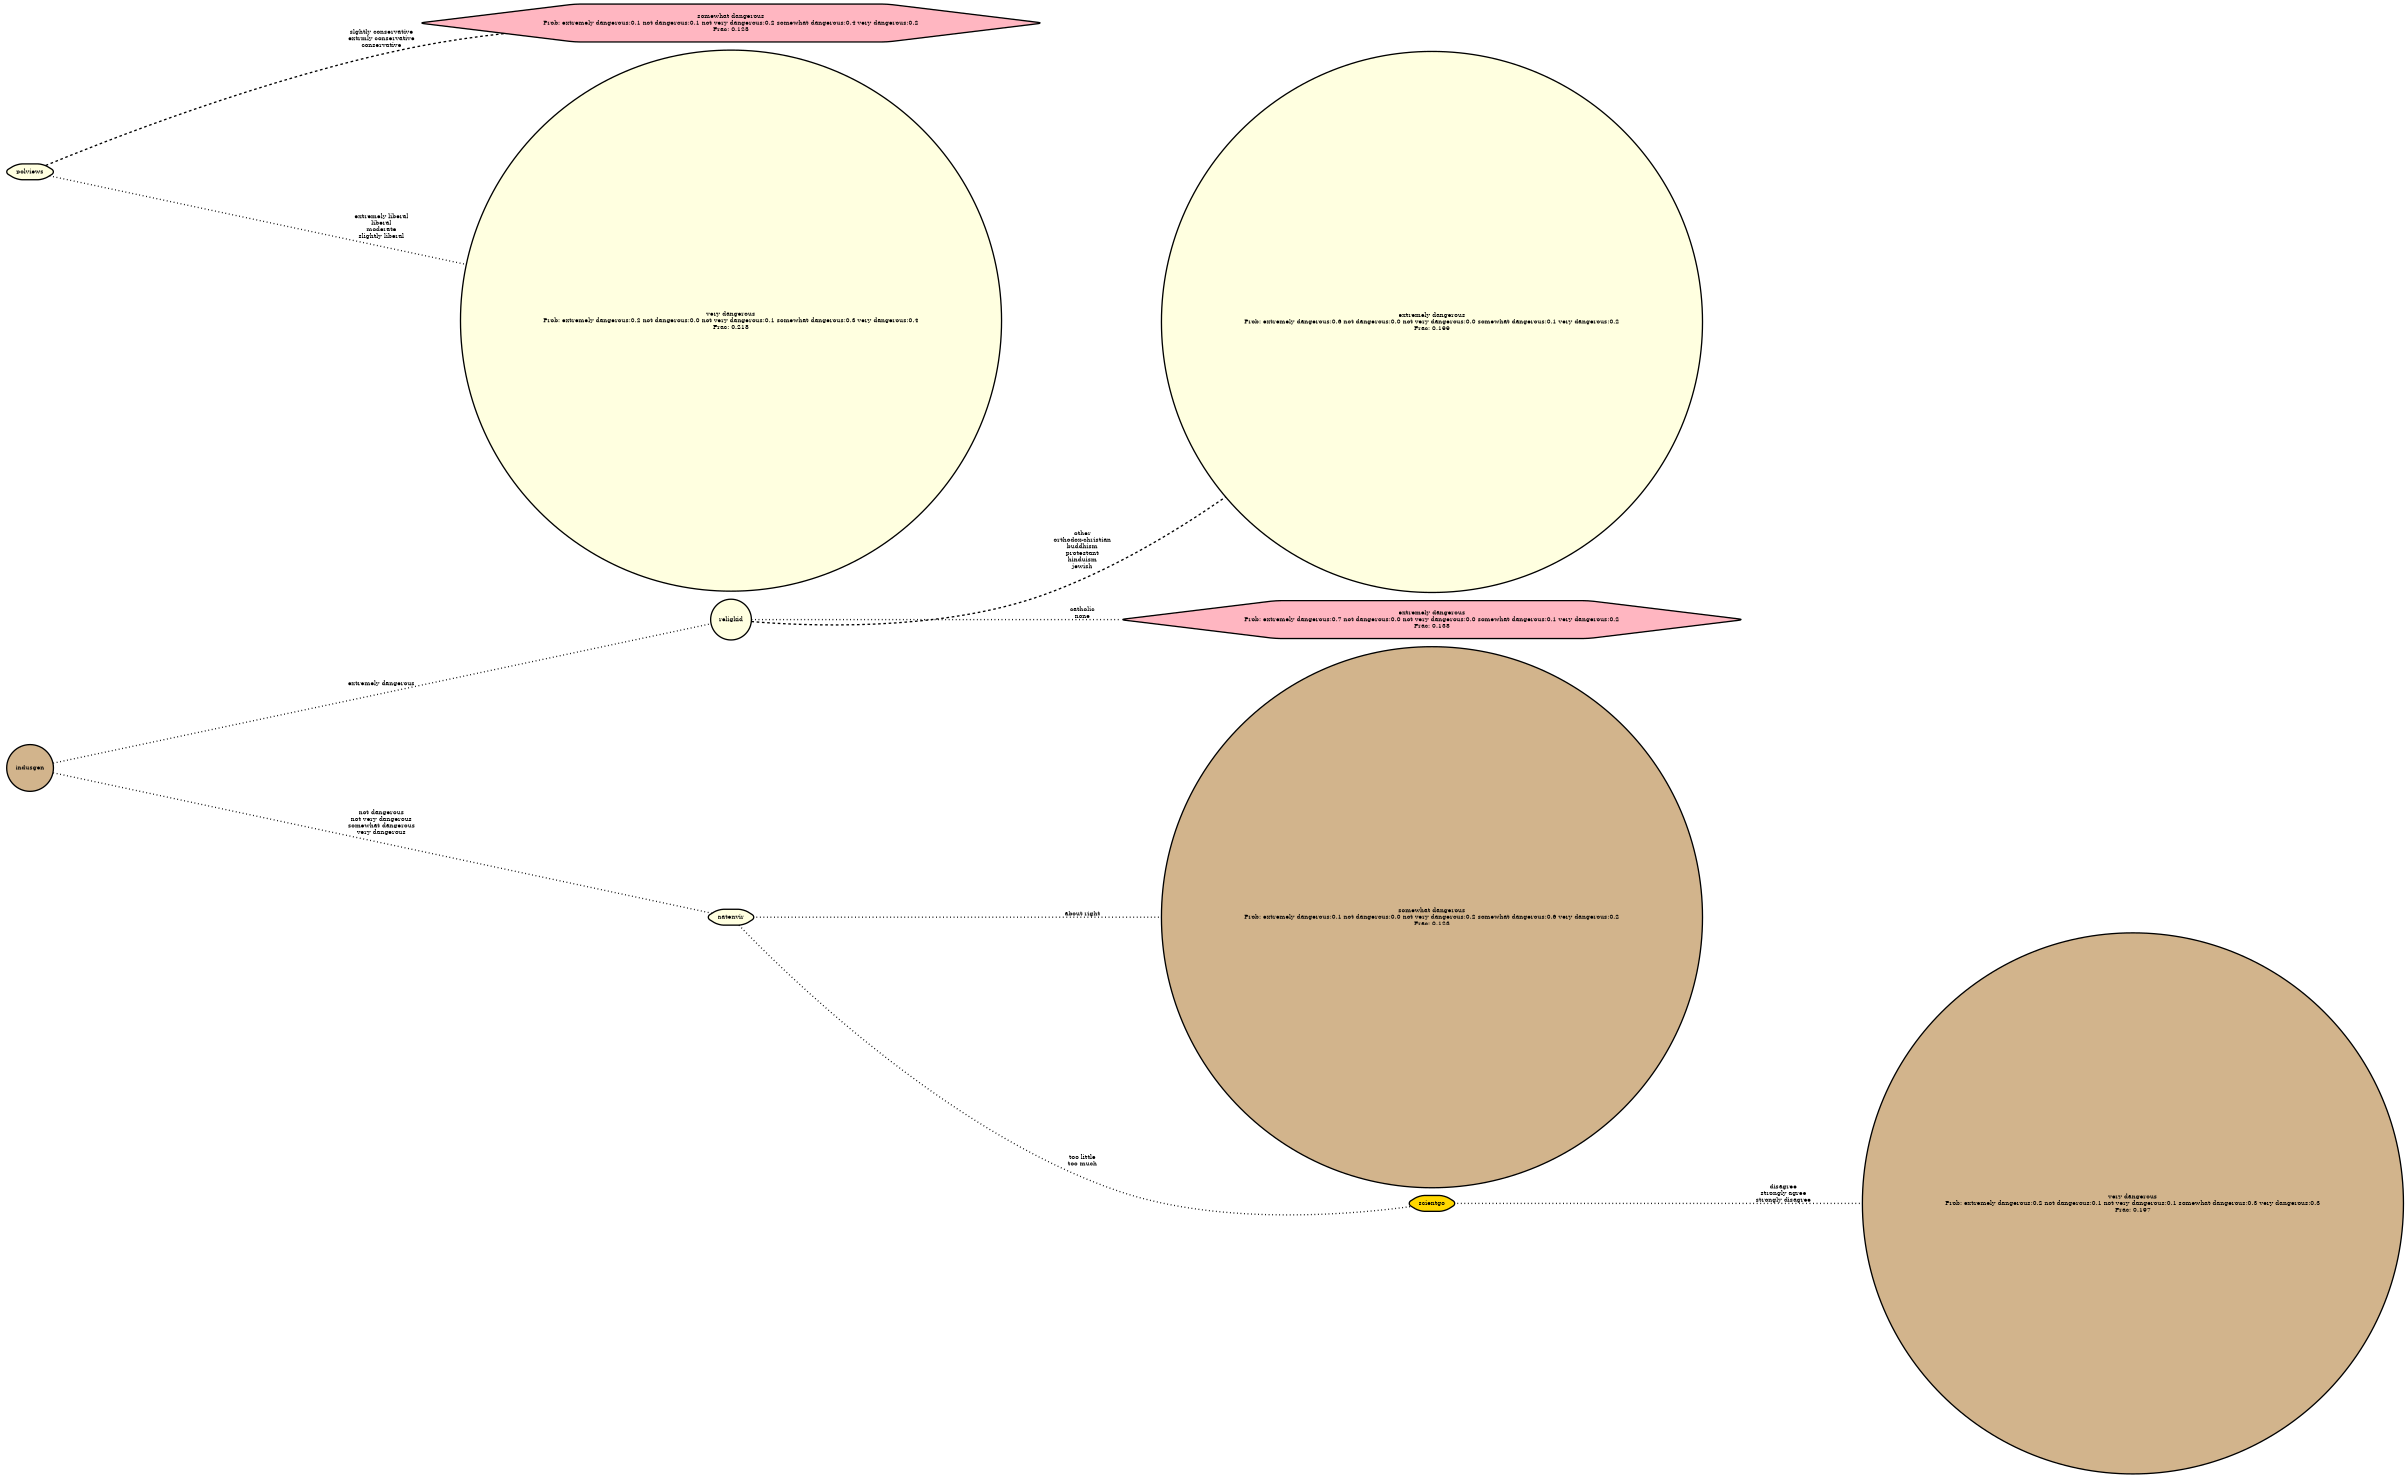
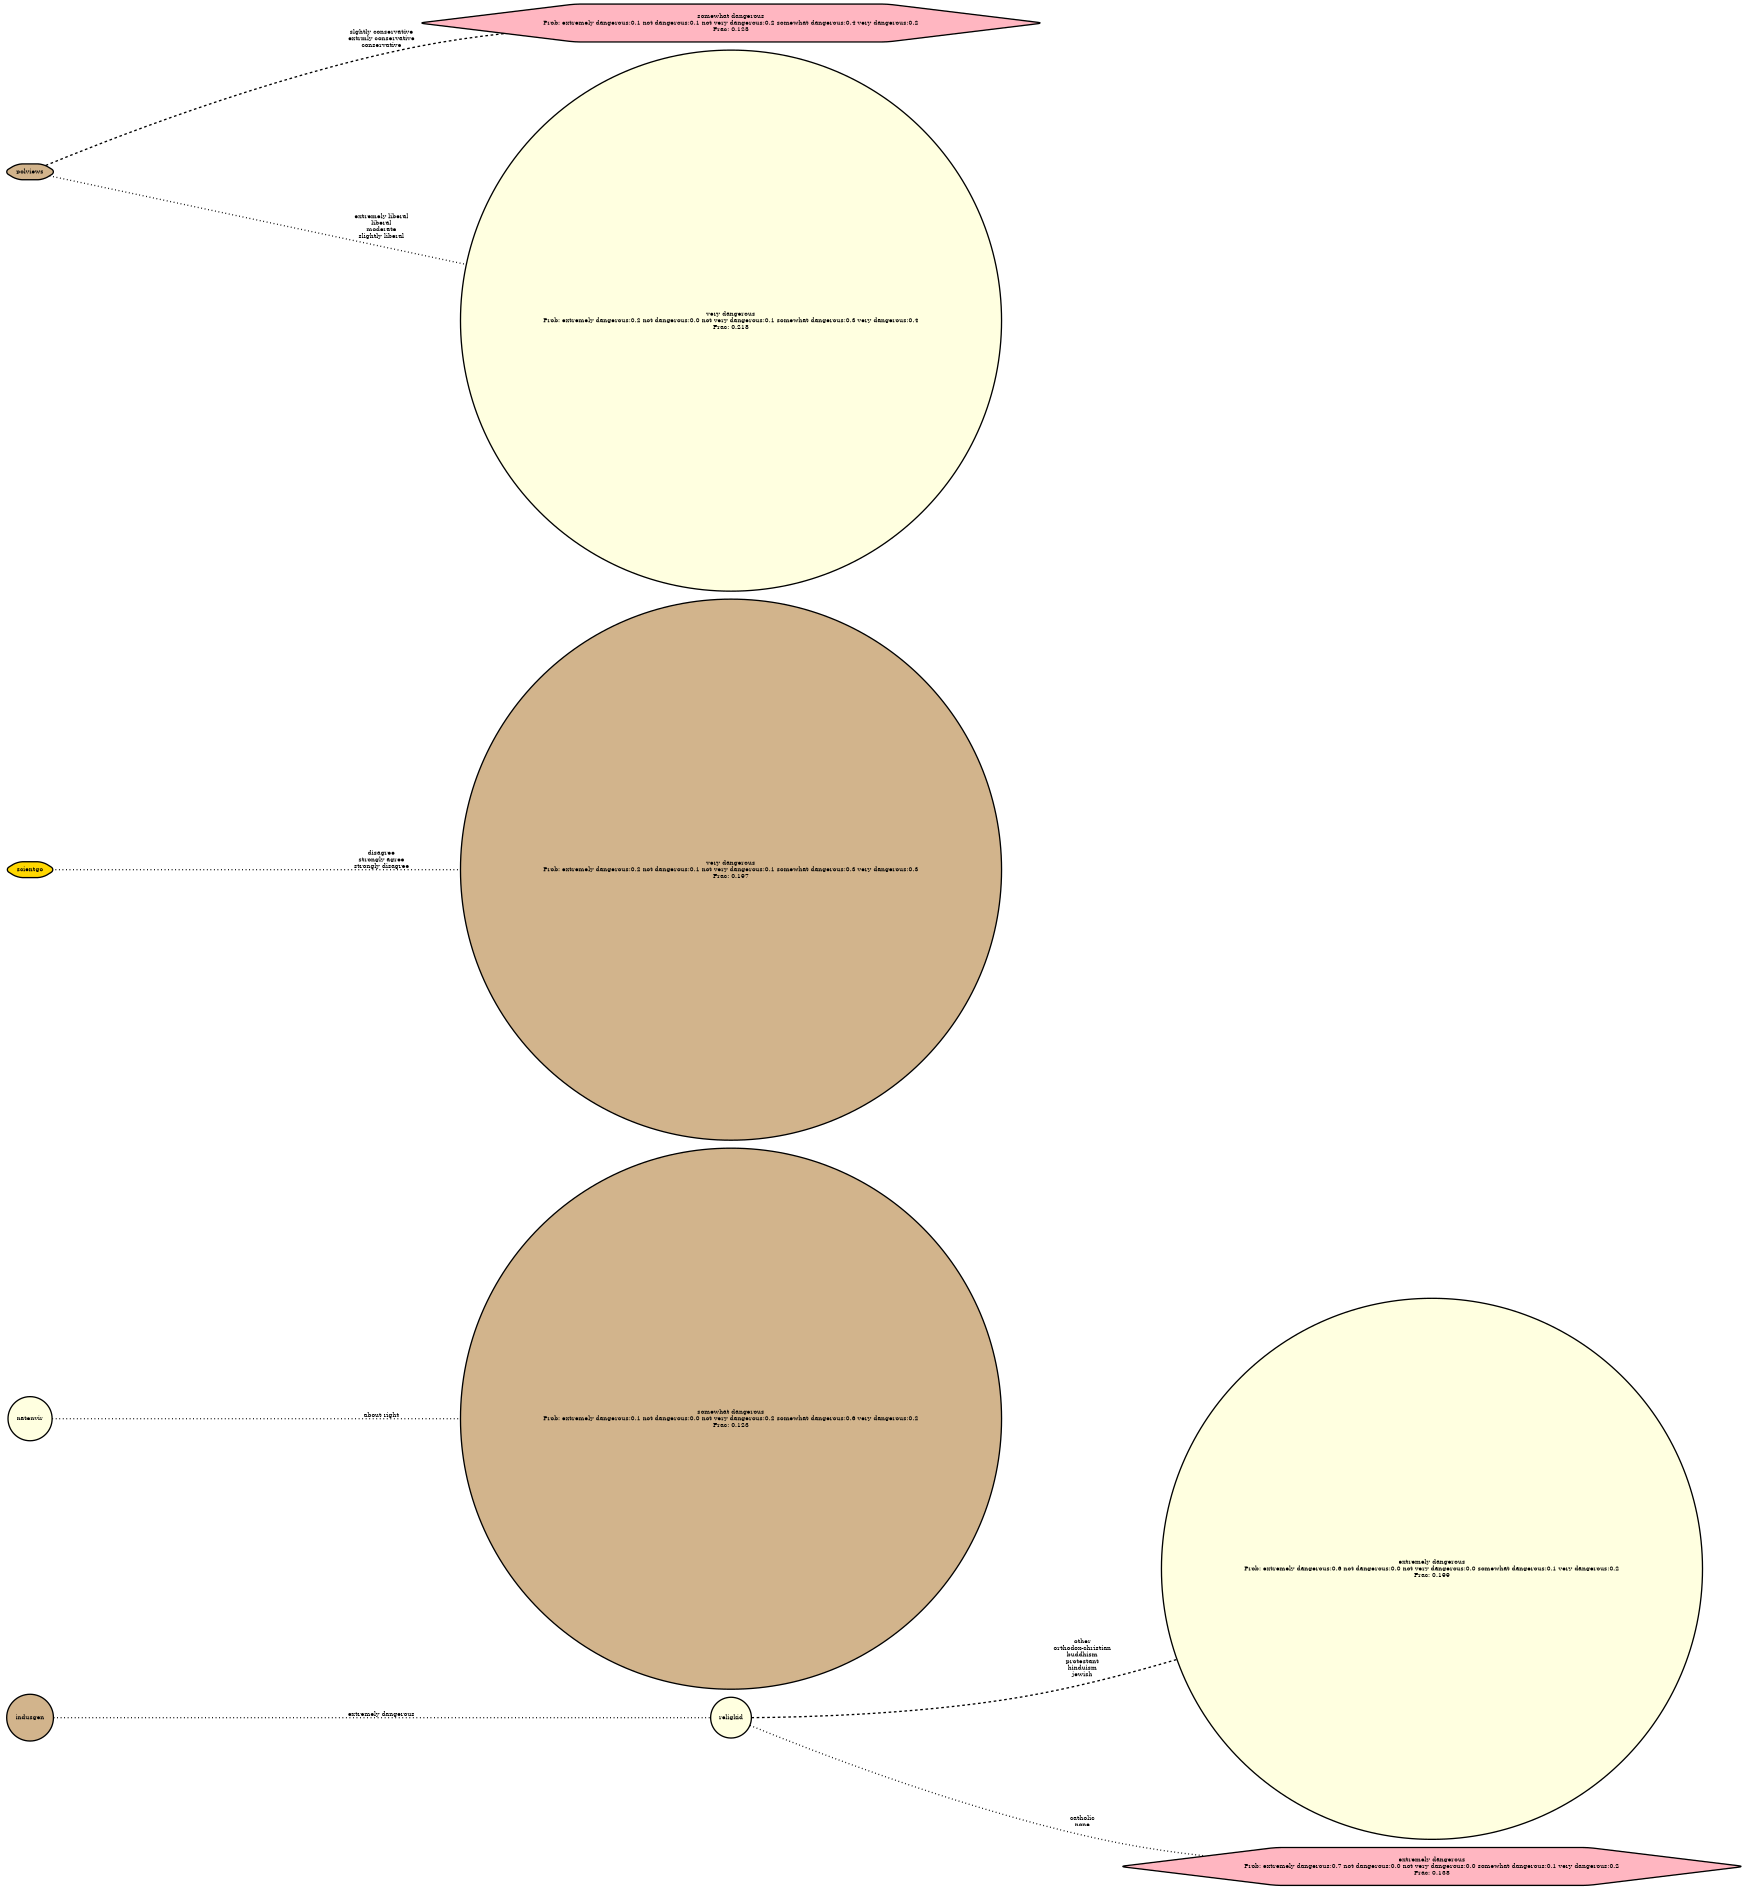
(30, 172) -> (30, 172)
(383, 843) -> none
(731, 917) -> (30, 1419)
(1040, 1157) -> none
